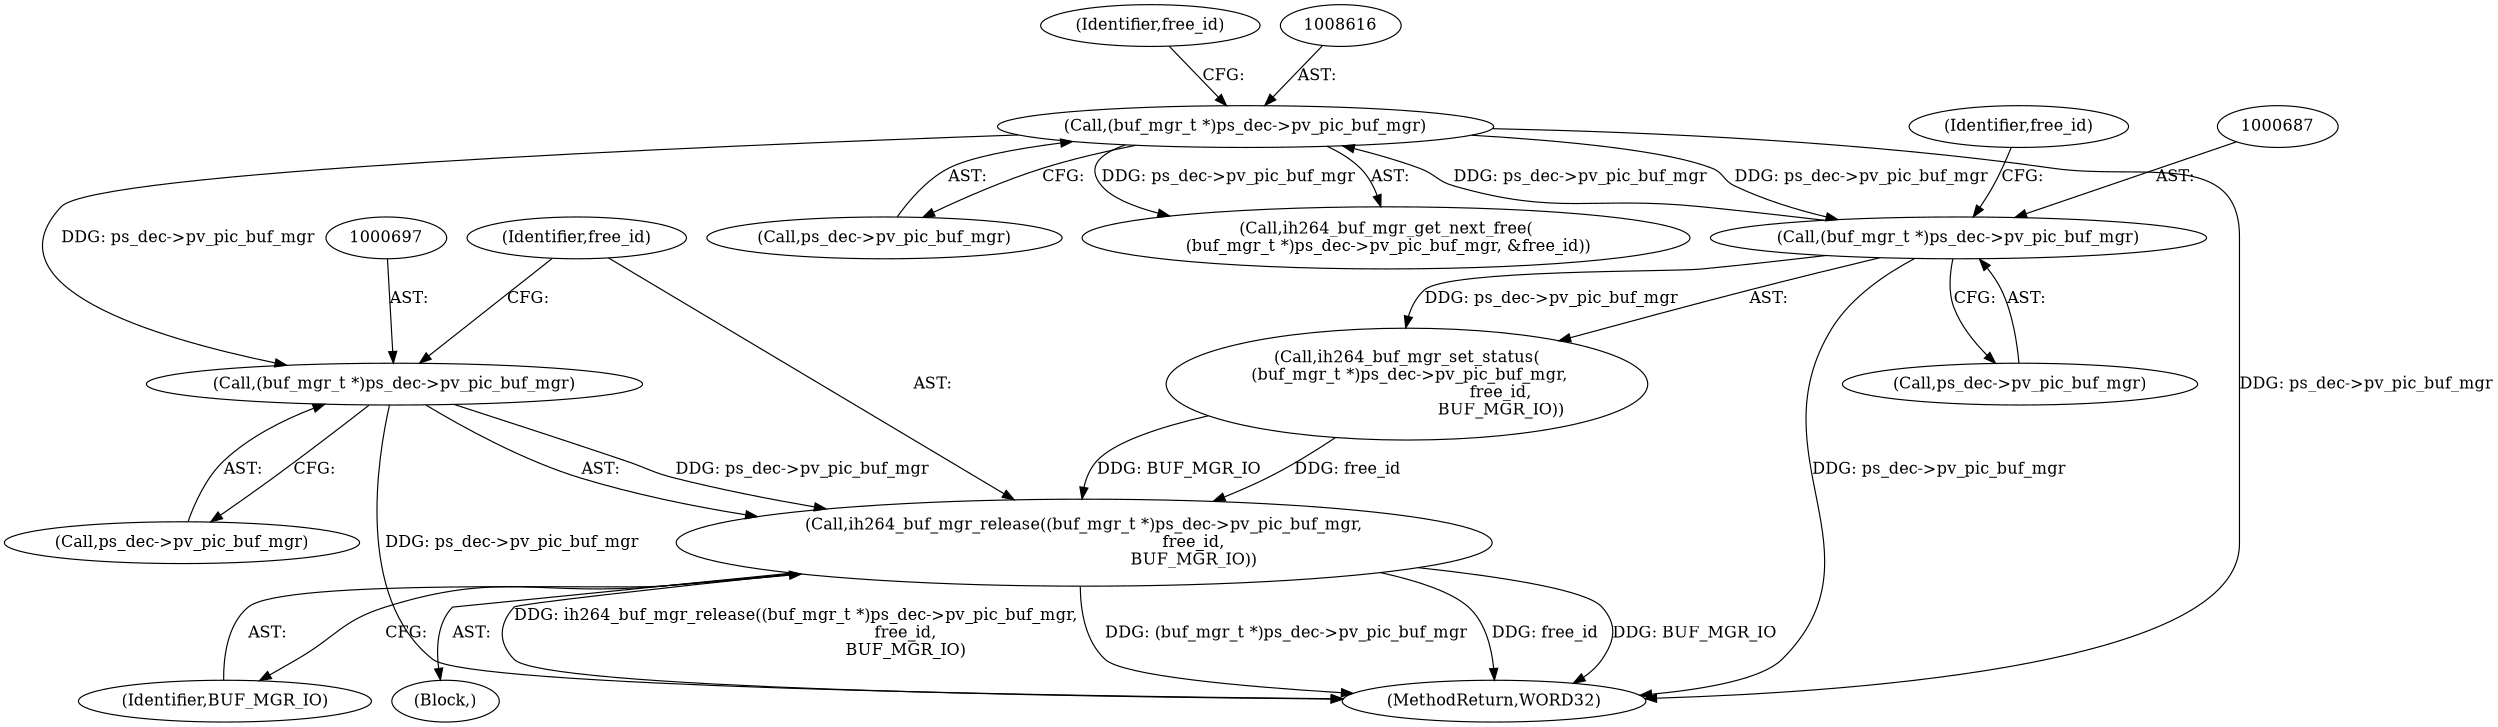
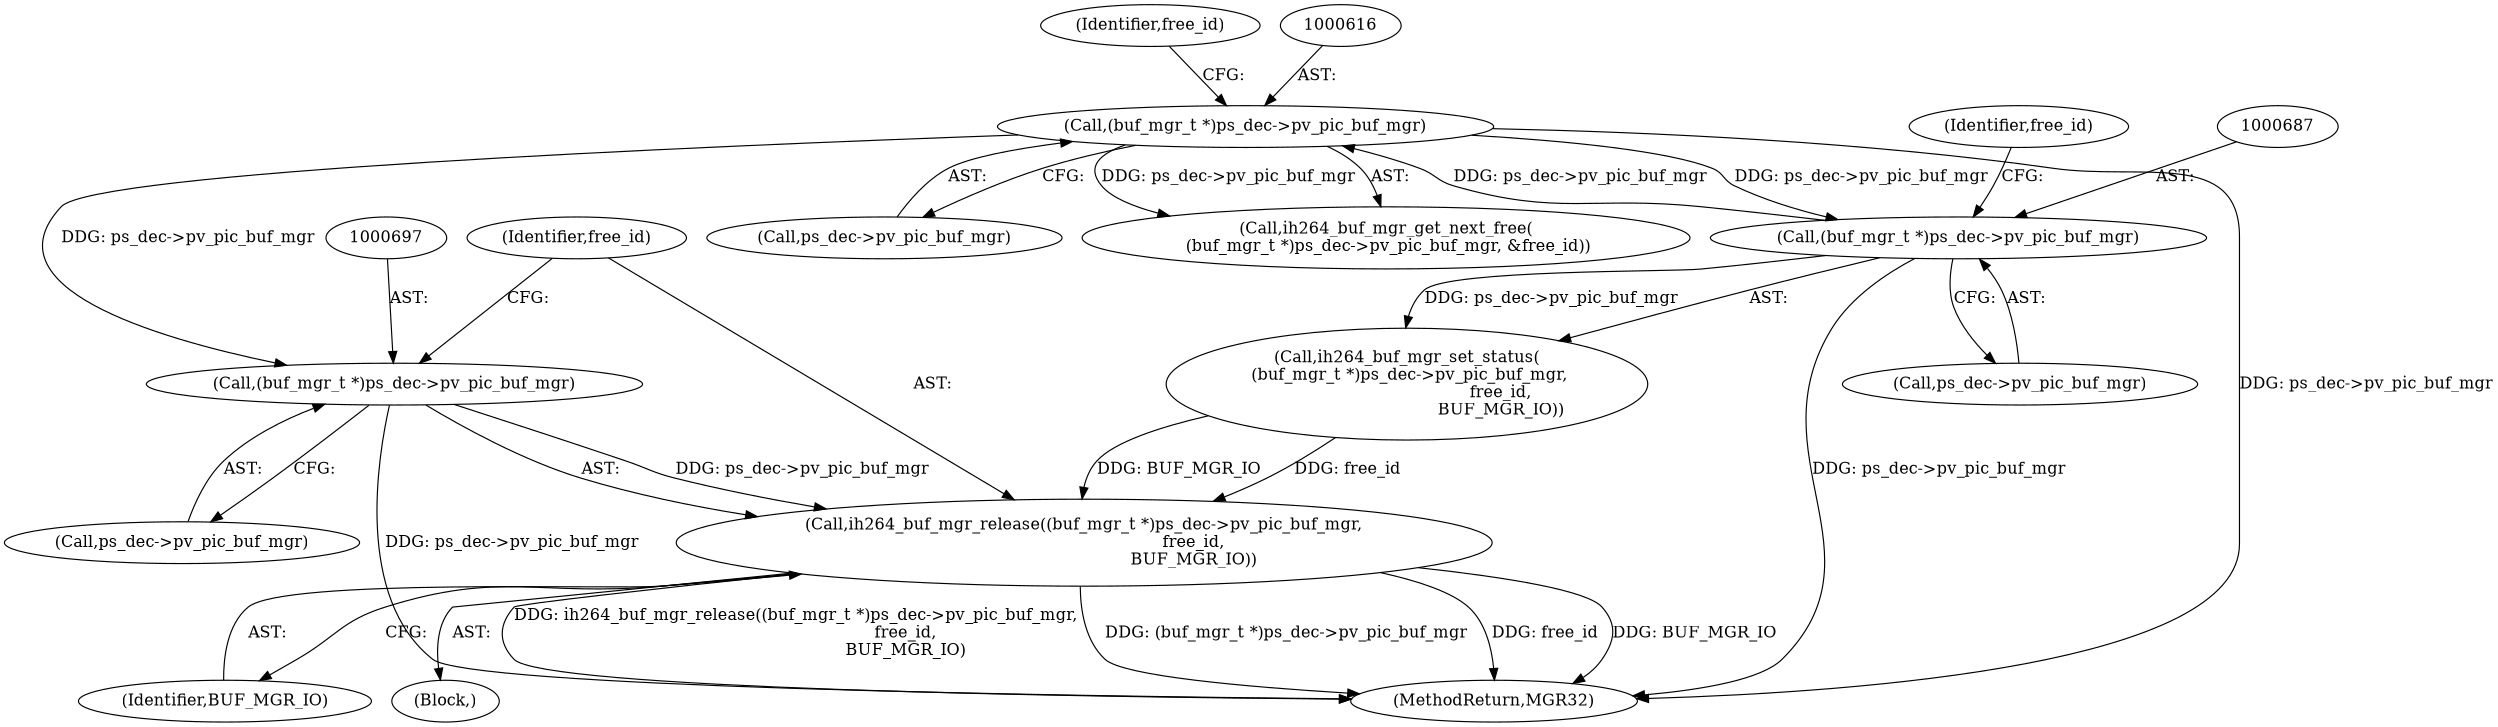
(1341, 26) -> (1341, 26)
(1494, 701) -> (1494, 701)
